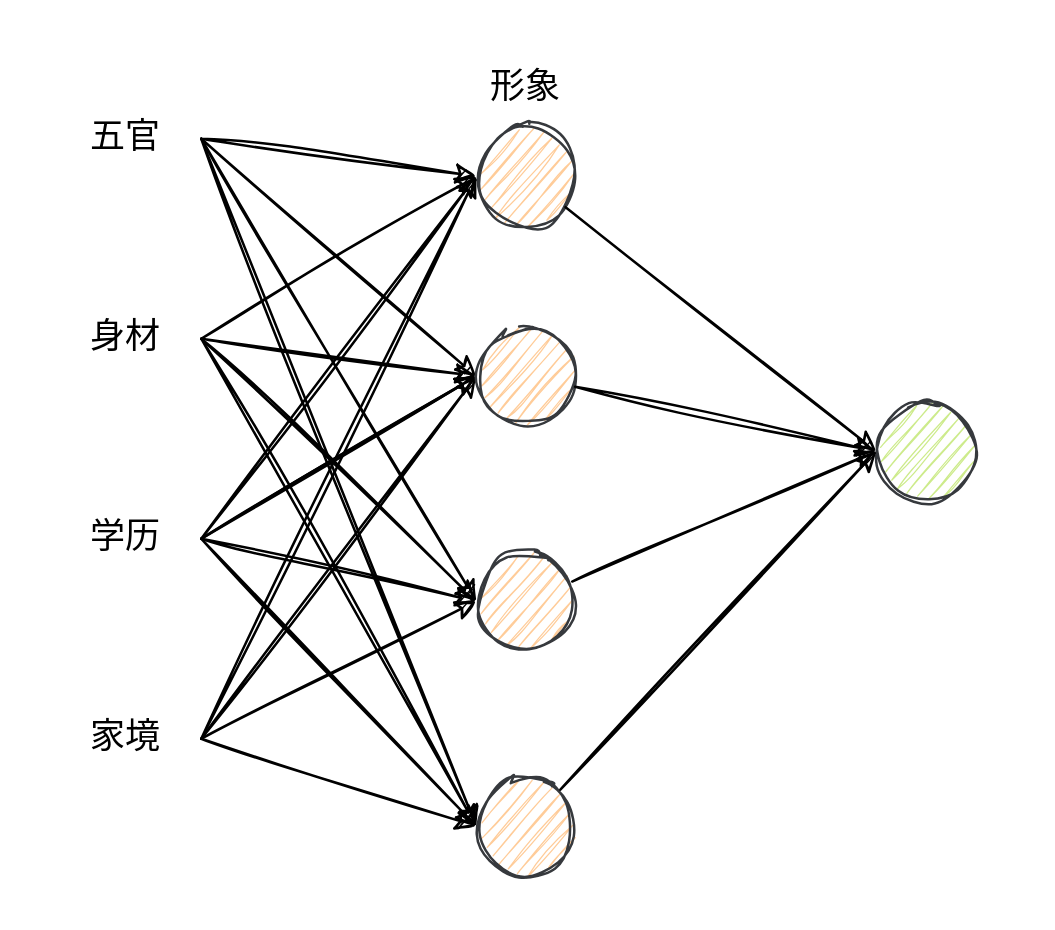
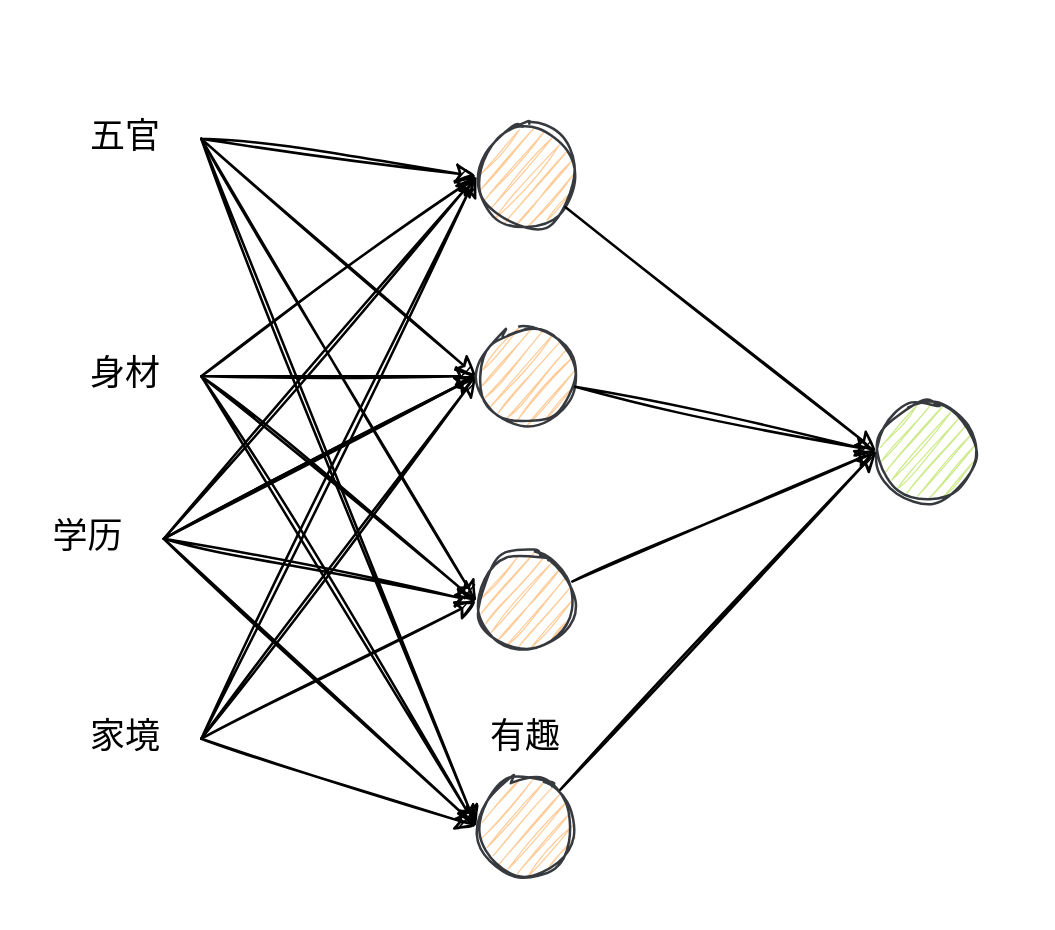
(526, 89) -> none
(126, 339) -> (126, 376)
(126, 539) -> (89, 539)
none -> (526, 739)
